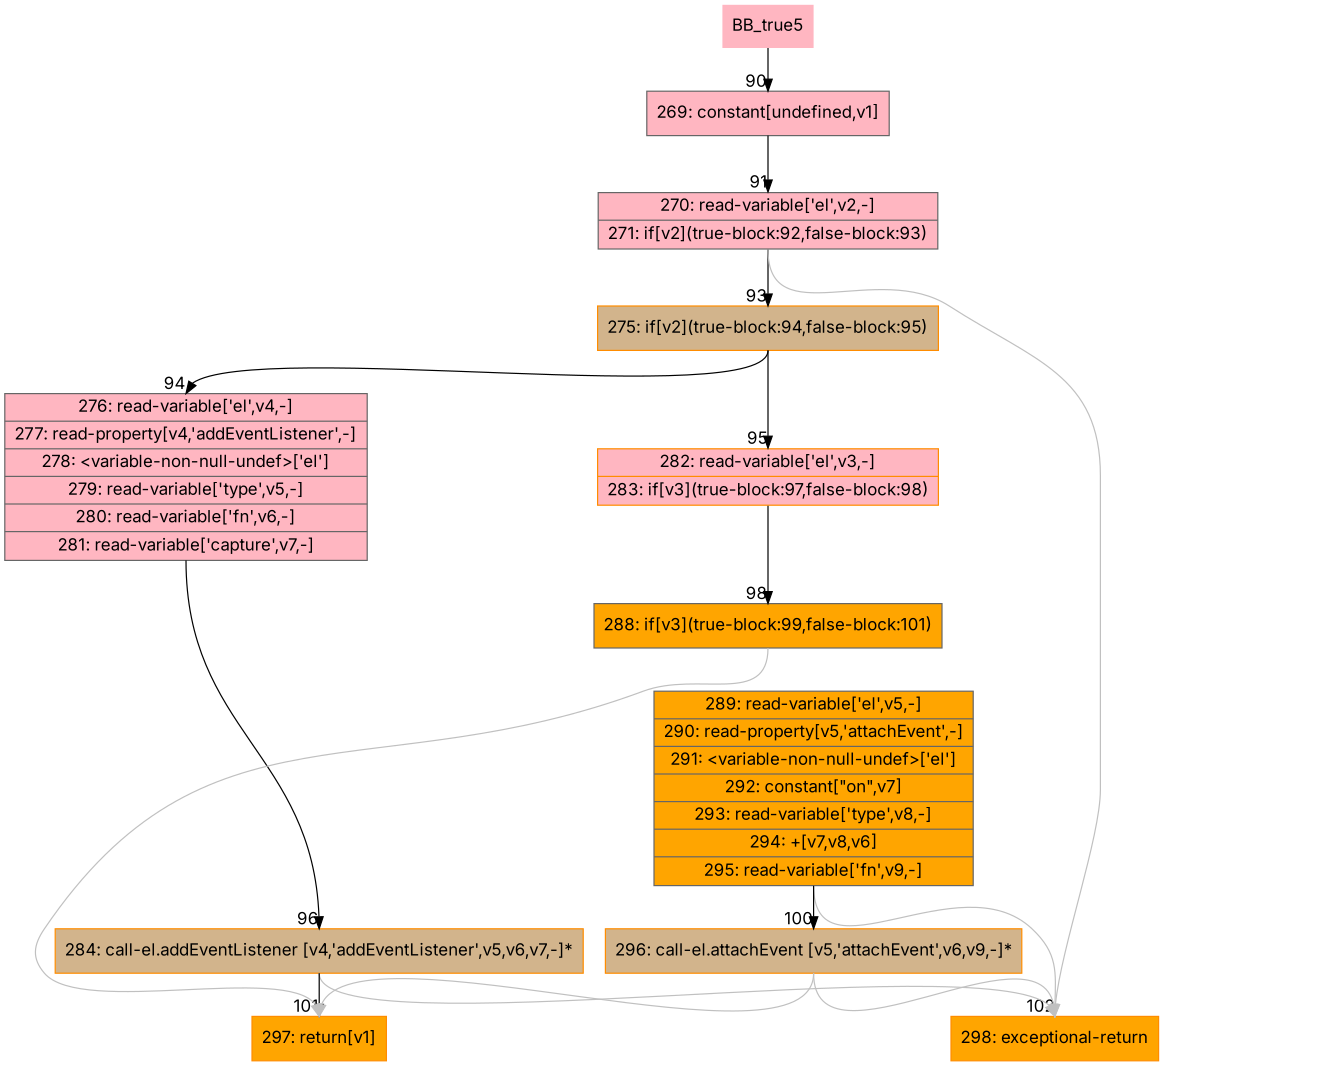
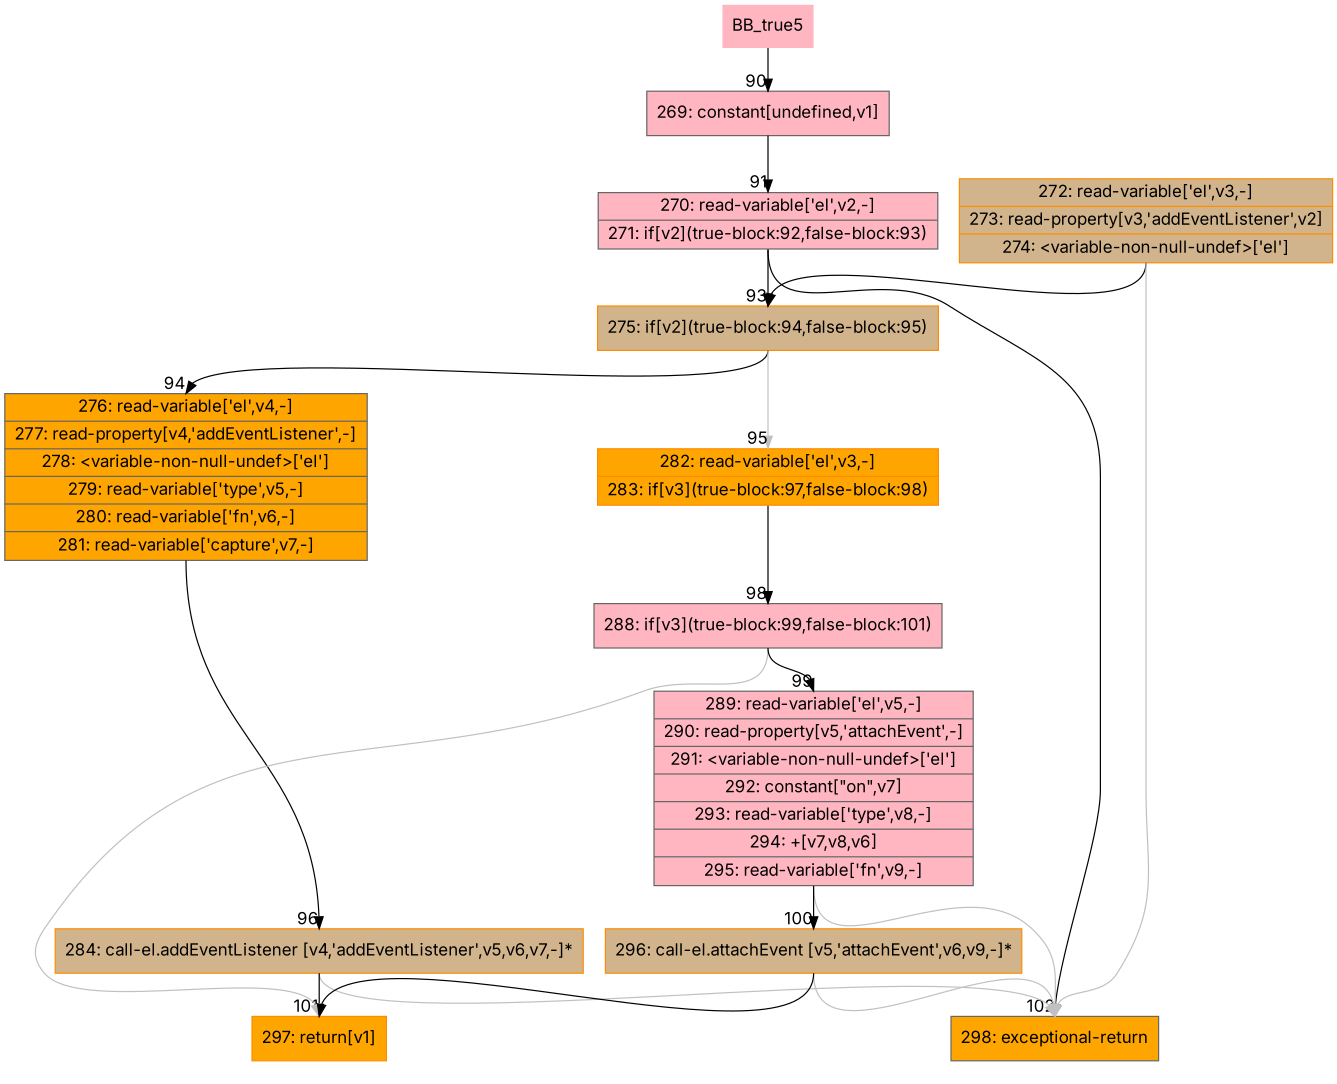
none -> (1146, 221)
(768, 393) -> (768, 393)
(186, 477) -> (186, 477)
(768, 477) -> (768, 477)
(1100, 516) -> (1100, 516)
(768, 626) -> (768, 626)
none -> (785, 668)
(814, 788) -> (814, 788)
(547, 992) -> (547, 992)
(1055, 1039) -> (1055, 1039)
